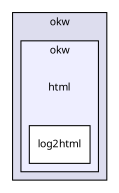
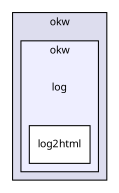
(60, 88) -> (60, 88)
